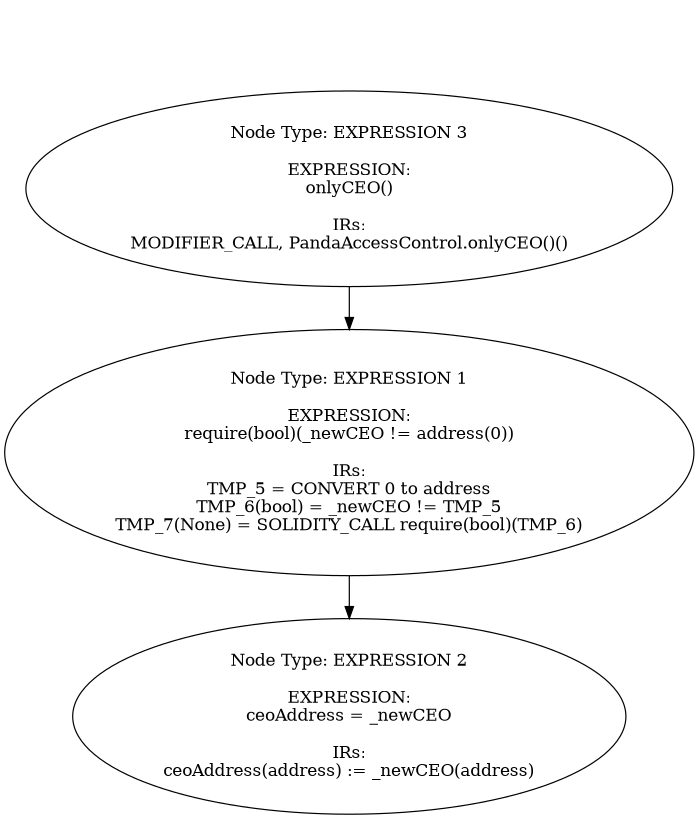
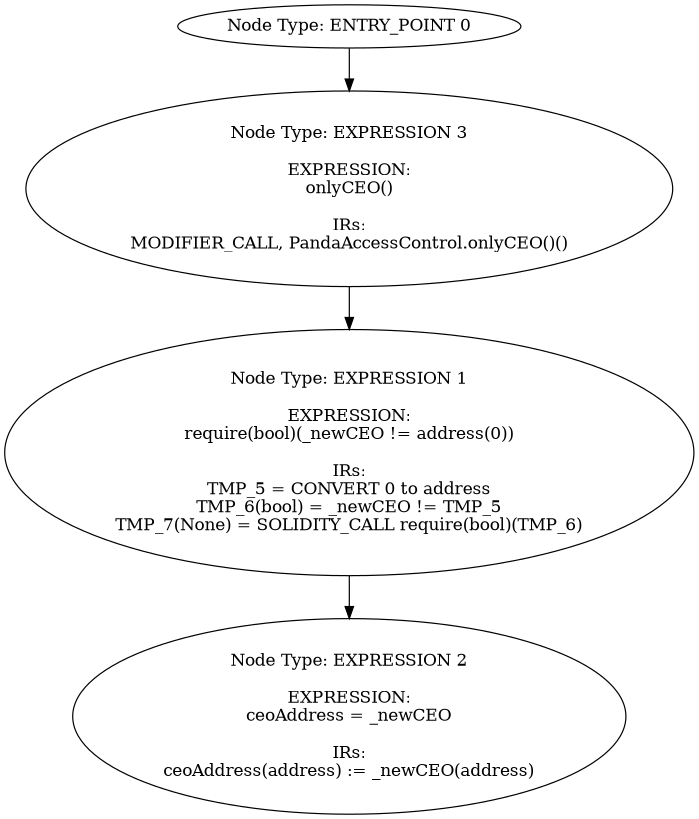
none -> (349, 26)
